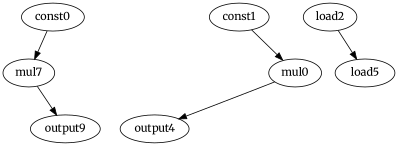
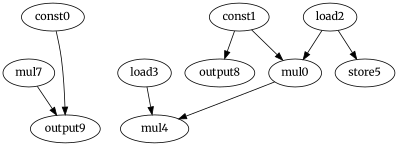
(42, 41) -> (63, 69)
none -> (315, 42)
none -> (145, 73)
none -> (220, 73)
(365, 73) -> (365, 73)
(155, 129) -> (155, 129)
